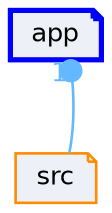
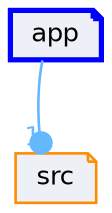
(73, 117) -> (39, 96)
